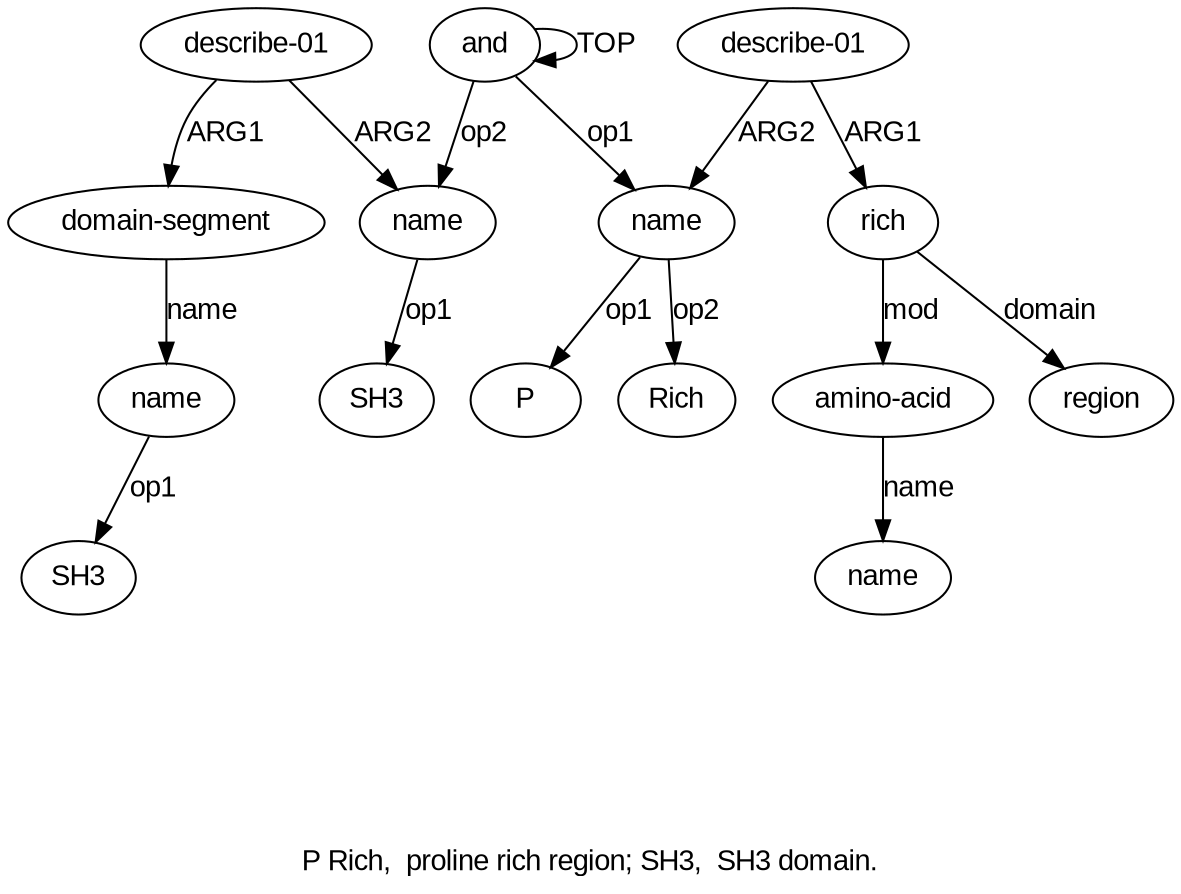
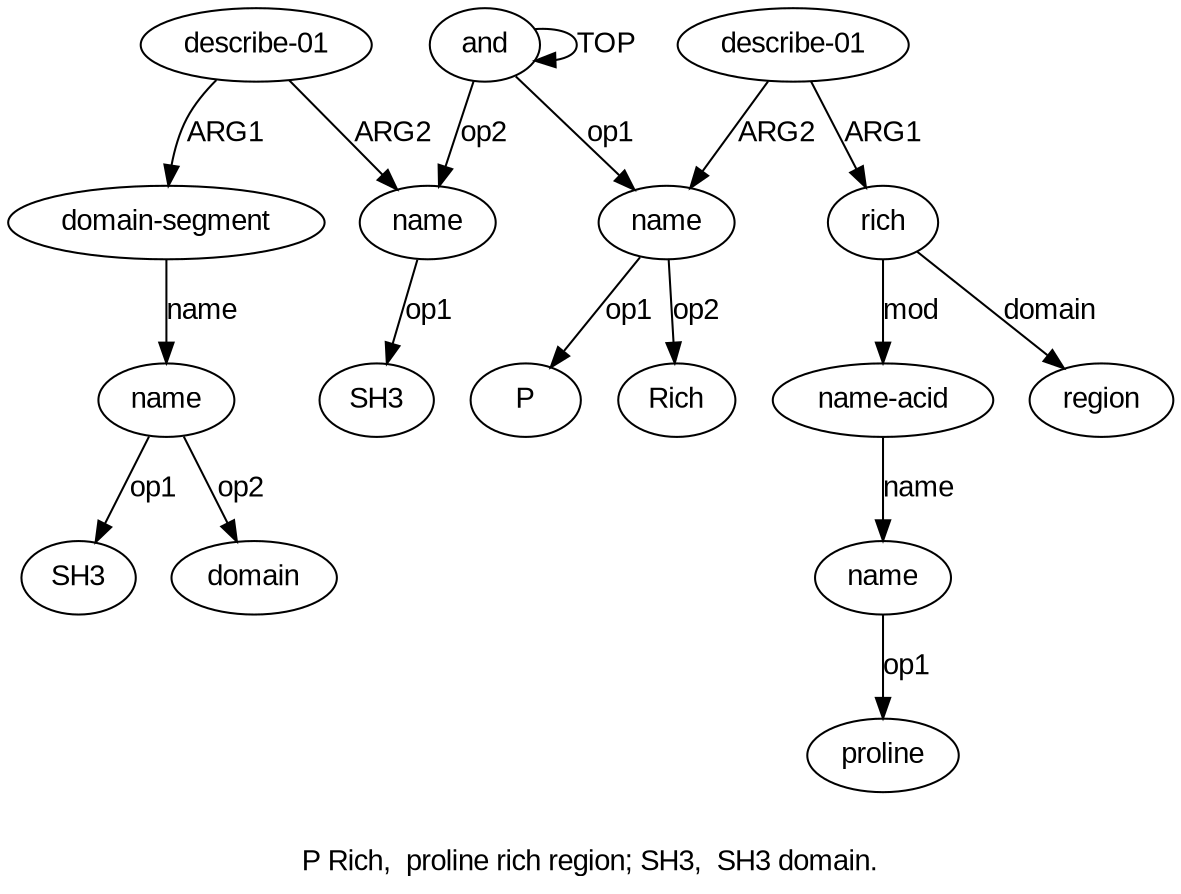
(883, 400) -> (883, 400)
none -> (254, 578)
none -> (883, 755)
